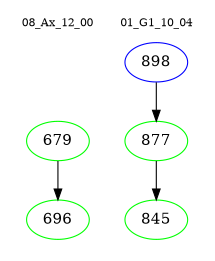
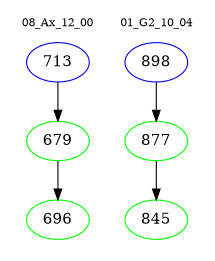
(157, 24) -> (157, 24)
none -> (58, 62)
